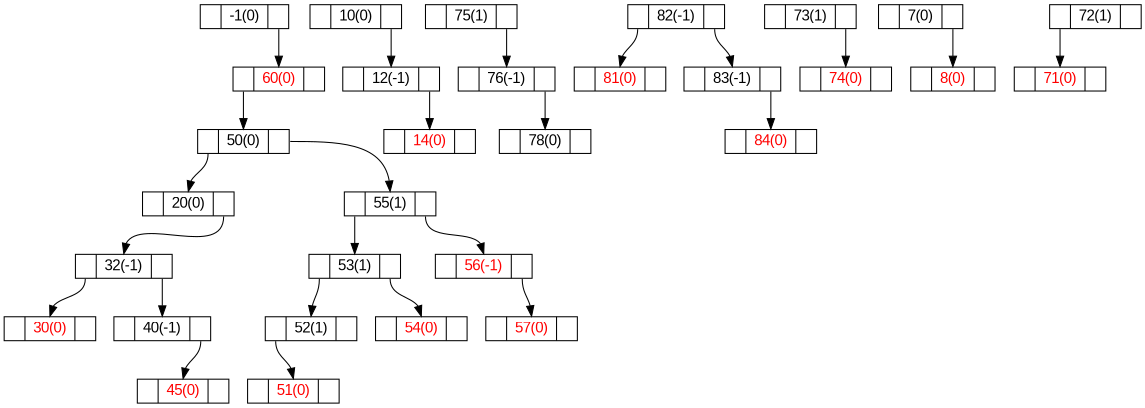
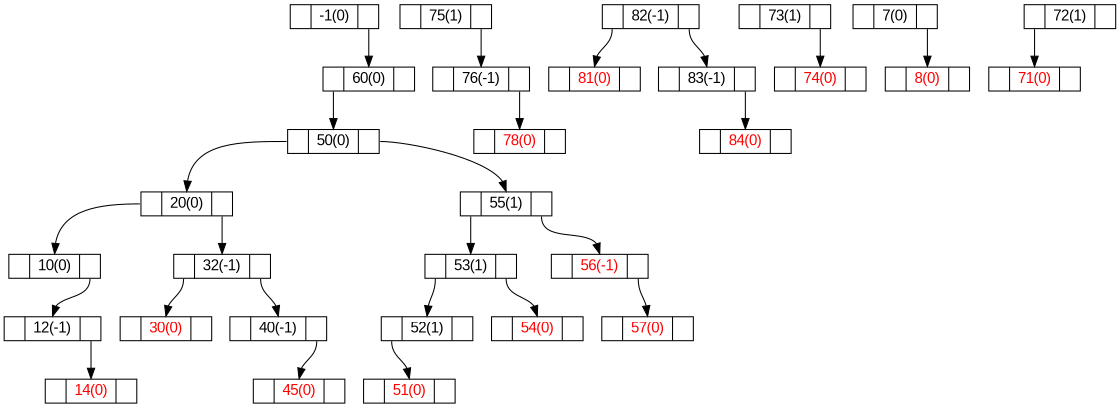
(279, 79) -> (369, 79)
(545, 141) -> (520, 141)
none -> (90, 209)
